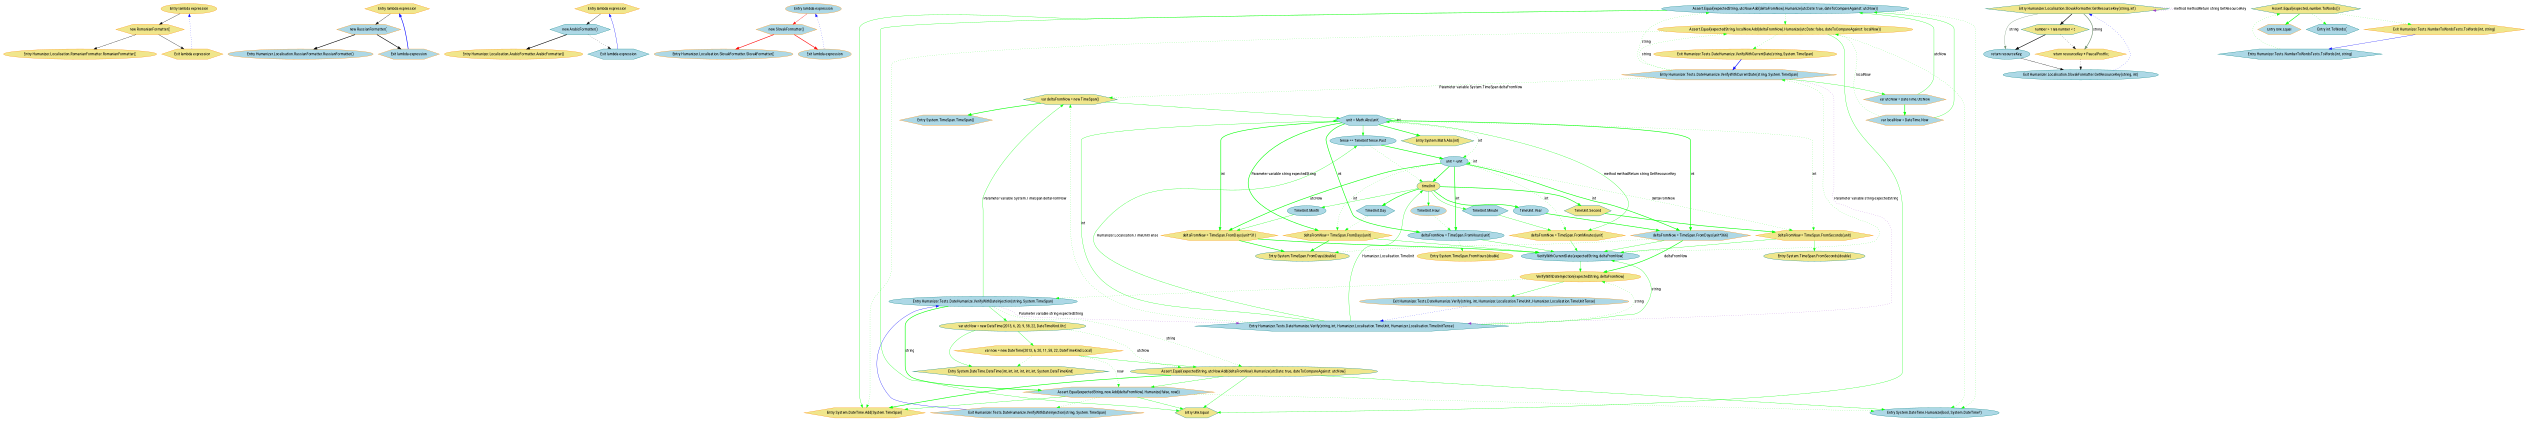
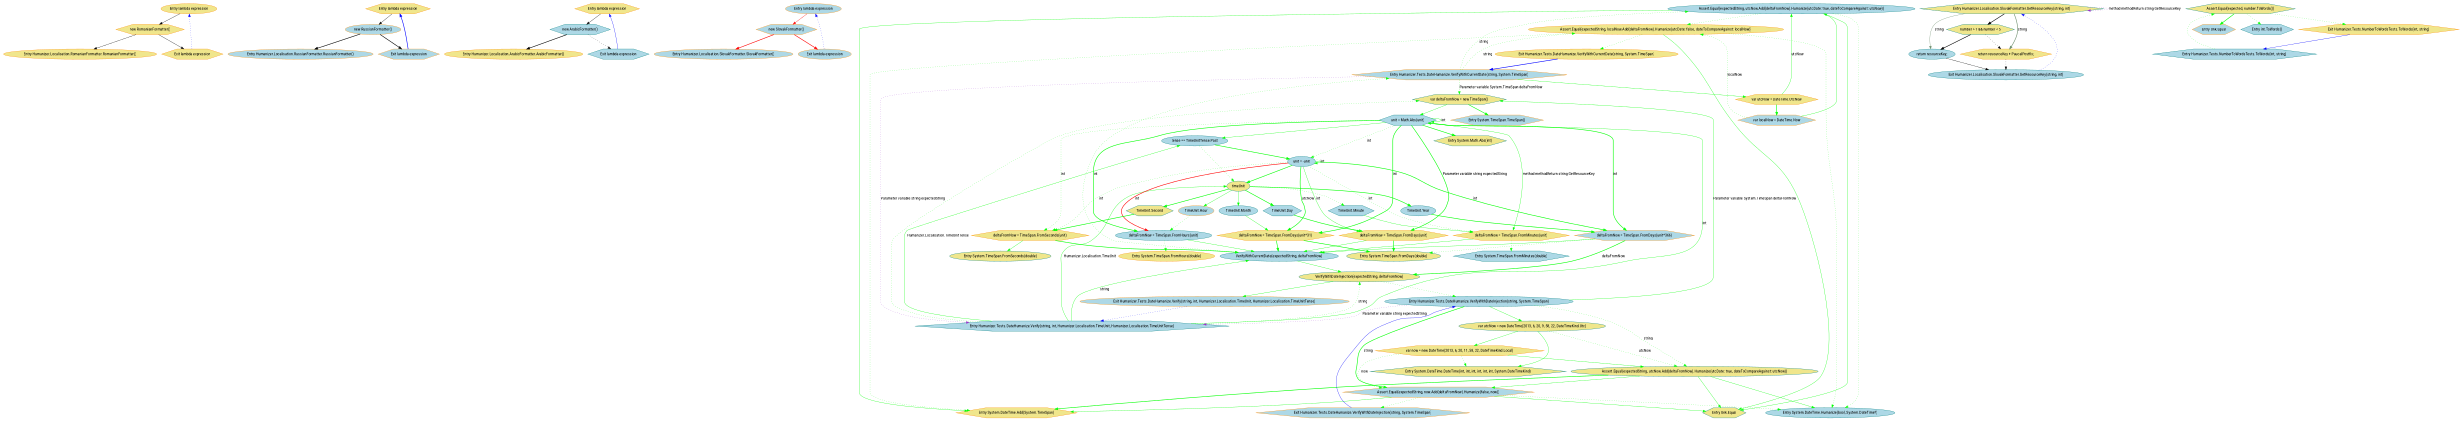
(369, 29) -> (373, 29)
(1905, 99) -> (1777, 99)
(1378, 181) -> (1320, 208)
(1455, 197) -> (1185, 179)
(1663, 198) -> (1101, 198)
(1445, 203) -> (1297, 190)
(1358, 222) -> (1326, 224)
(1700, 246) -> (1145, 249)
none -> (1511, 256)
(1580, 277) -> (1359, 277)
